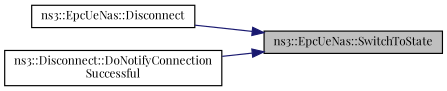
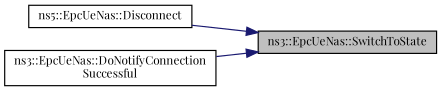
(113, 16) -> (110, 16)
(113, 68) -> (110, 68)
